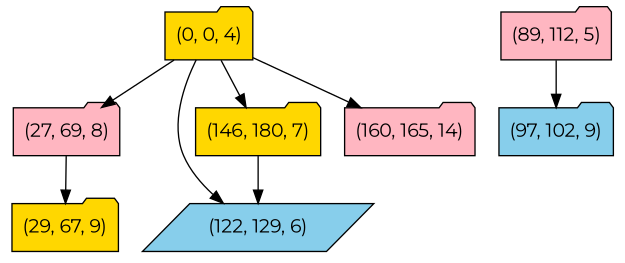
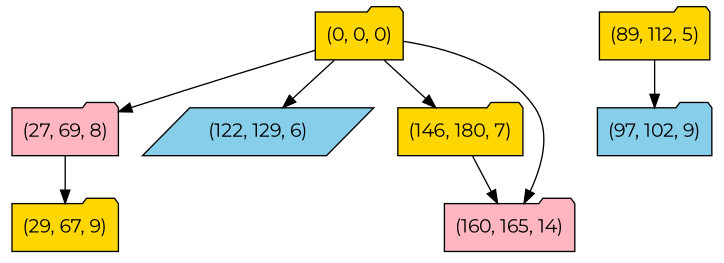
(209, 36) -> (359, 36)
(556, 36) -> (655, 36)
(258, 173) -> (482, 174)
